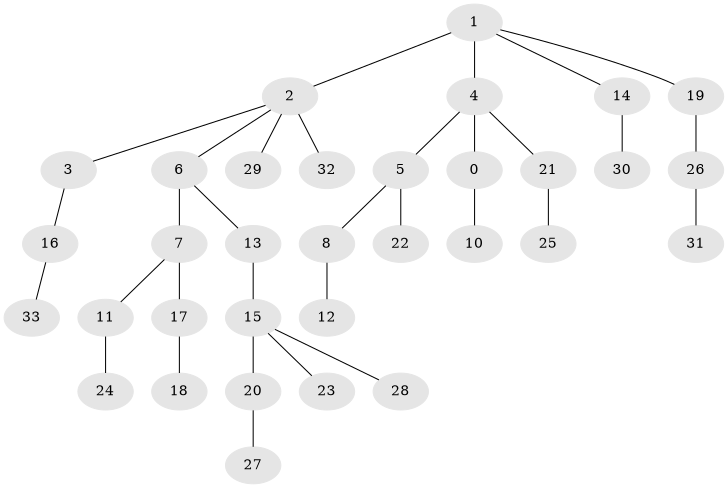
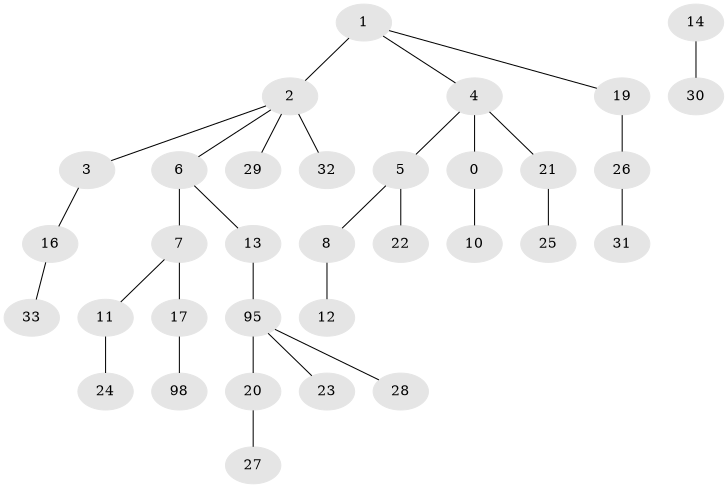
(548, 59) -> none
(253, 318) -> (253, 318)
(179, 392) -> (179, 392)
